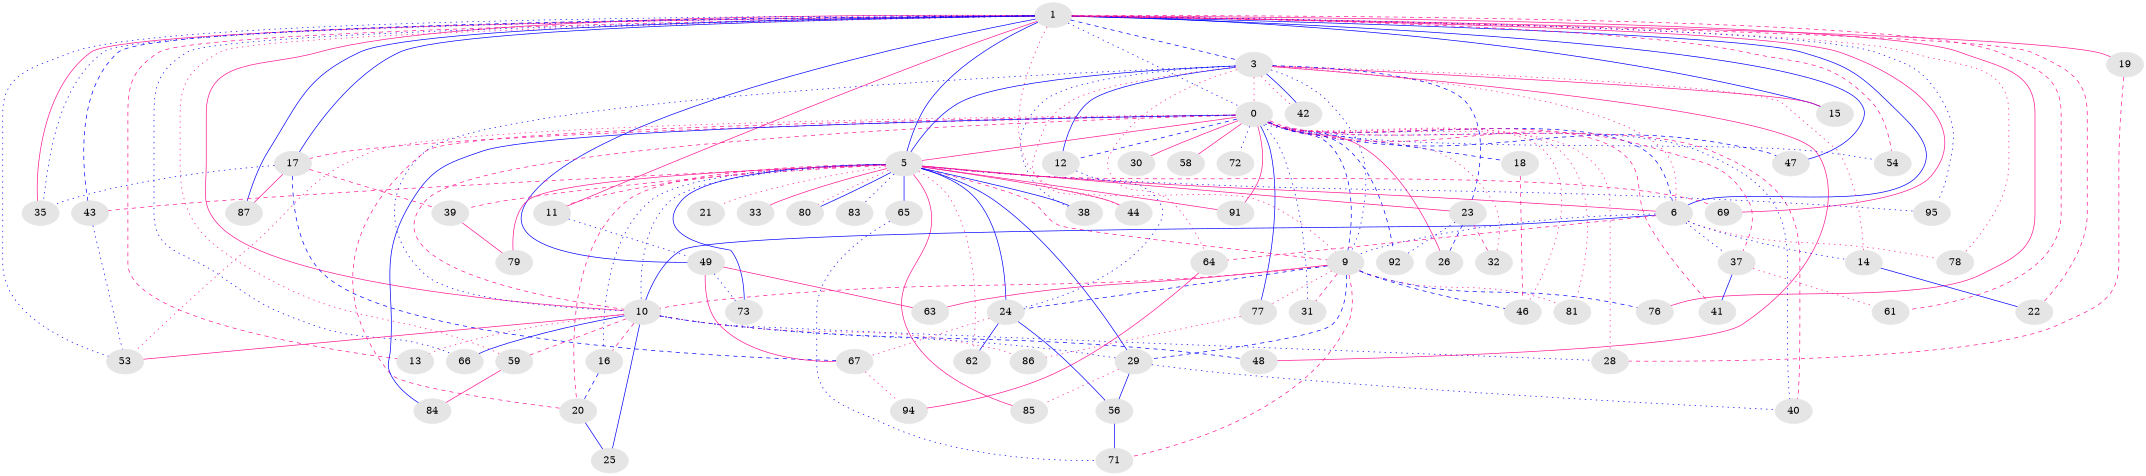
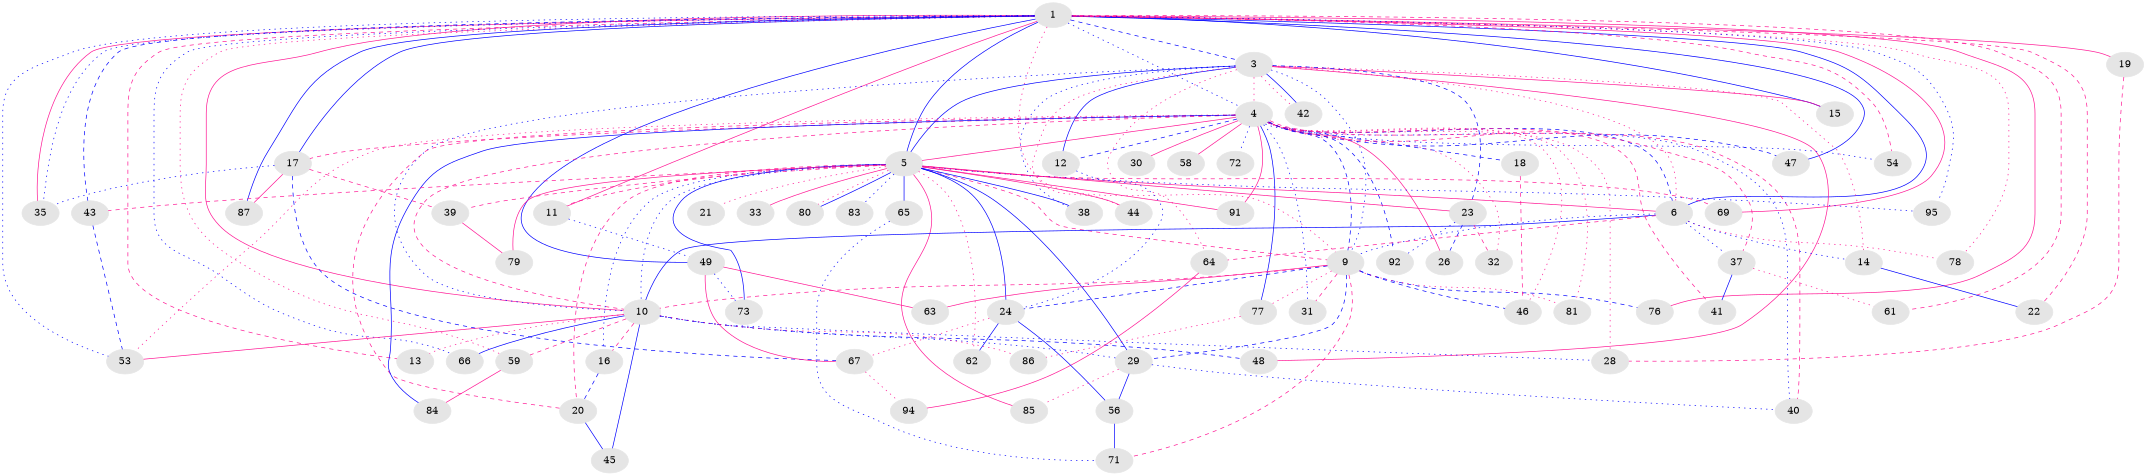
(1254, 114) -> (1254, 114)
(108, 287) -> (108, 287)
(610, 461) -> (610, 461)
